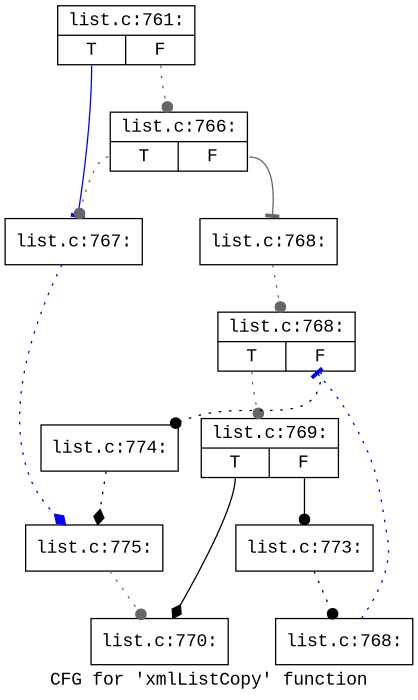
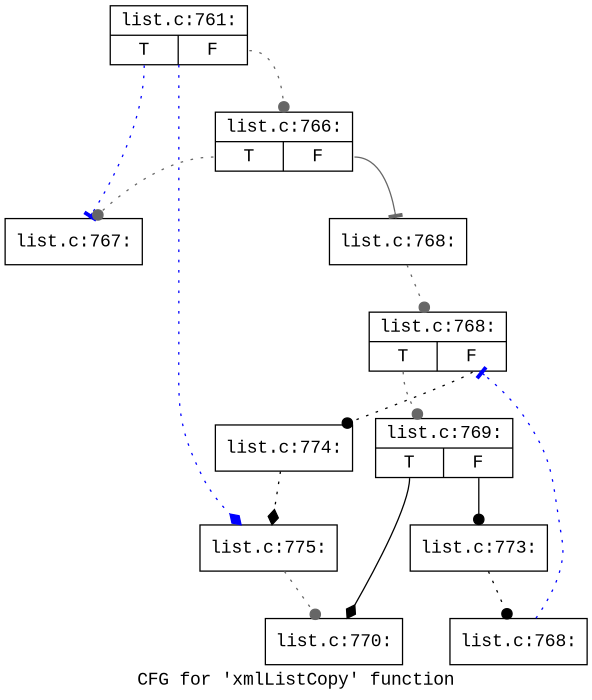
(88, 139) -> (128, 142)
(22, 390) -> (179, 296)
